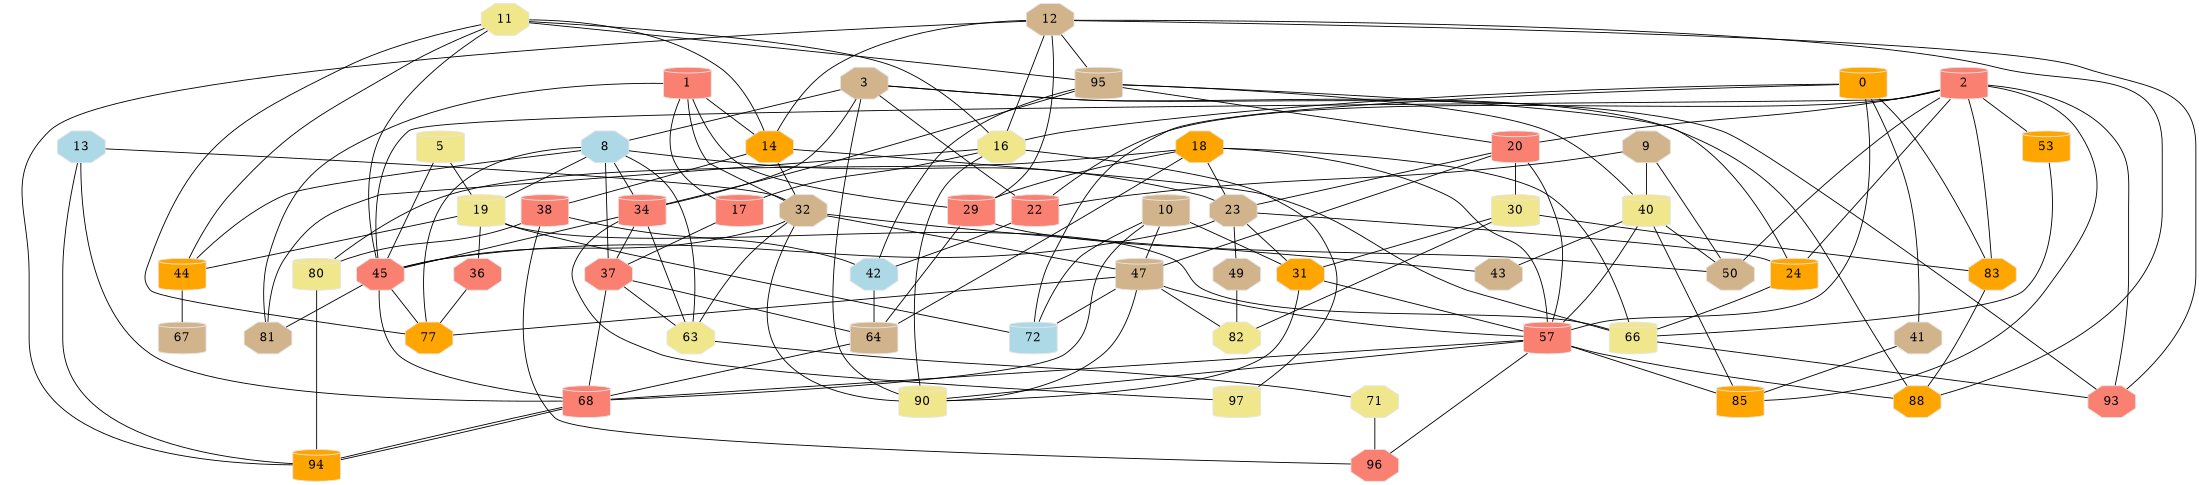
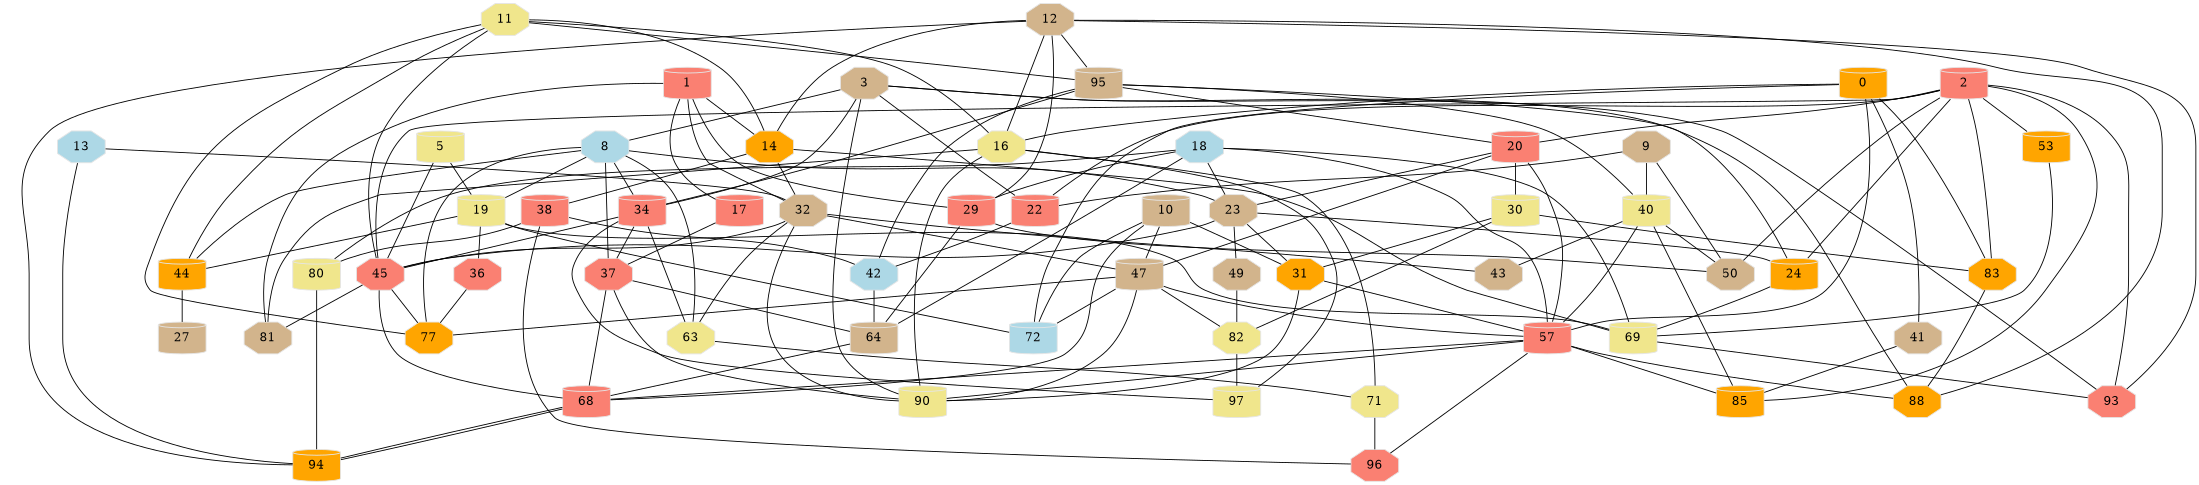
(1200, 147) -> (1200, 147)
(859, 175) -> (1281, 188)
(650, 306) -> (738, 379)
(182, 338) -> (182, 338)
(1633, 338) -> (1633, 338)
none -> (1237, 375)
(249, 384) -> none
